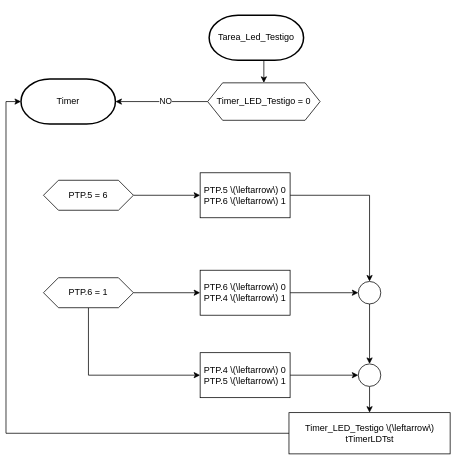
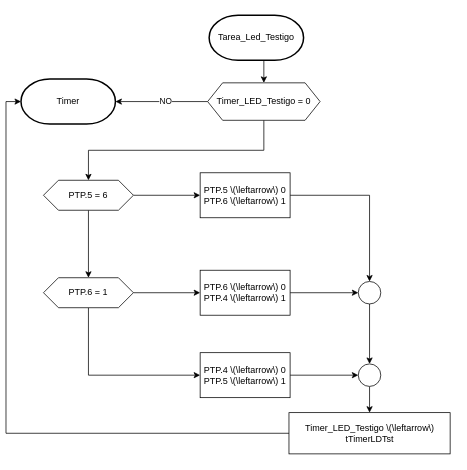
none -> (165, 150)
none -> (88, 242)
